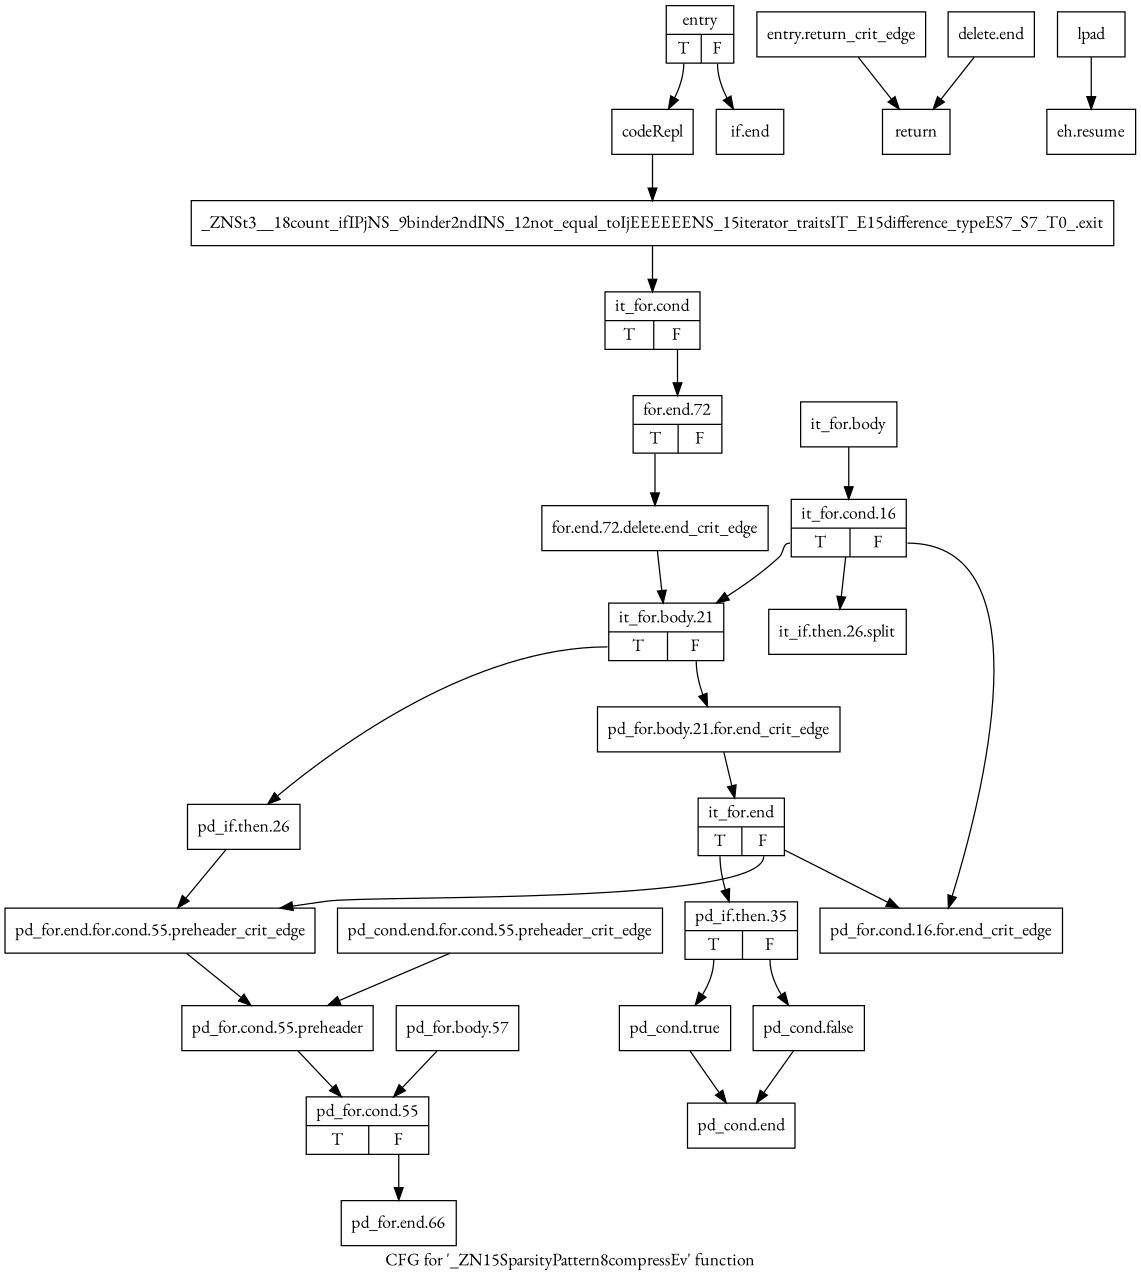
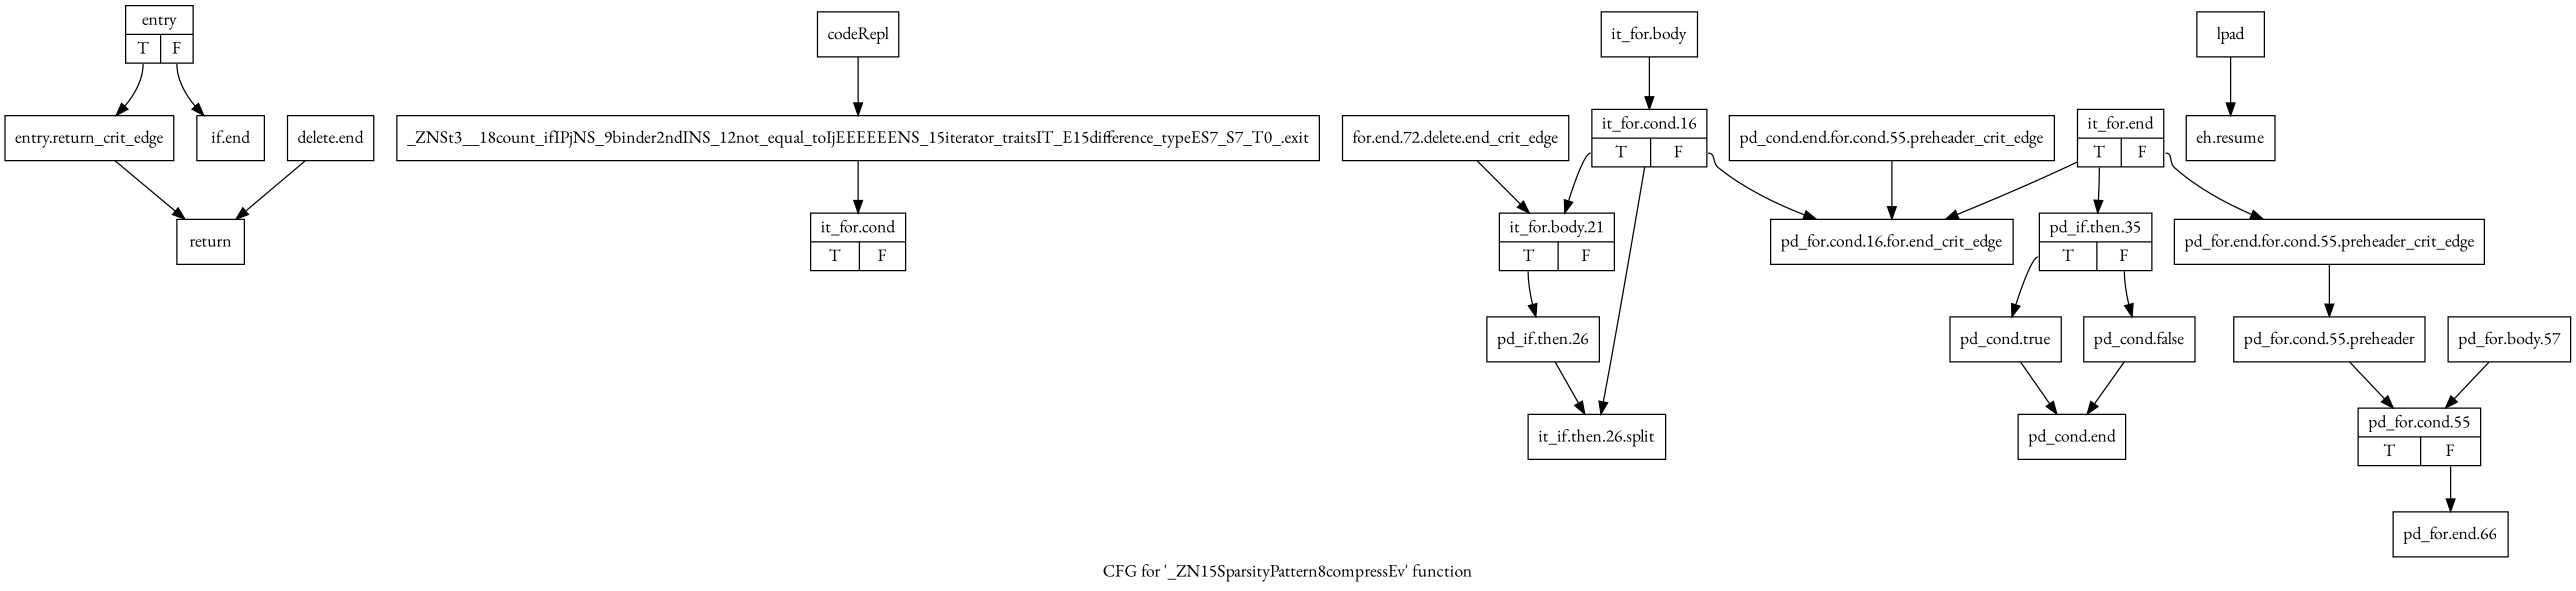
(681, 81) -> (138, 86)
(678, 424) -> none
(719, 729) -> none
(206, 874) -> (1567, 383)
(395, 977) -> (1892, 184)
